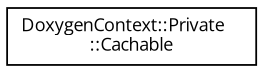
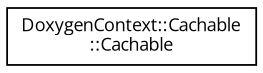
(132, 36) -> (132, 36)
